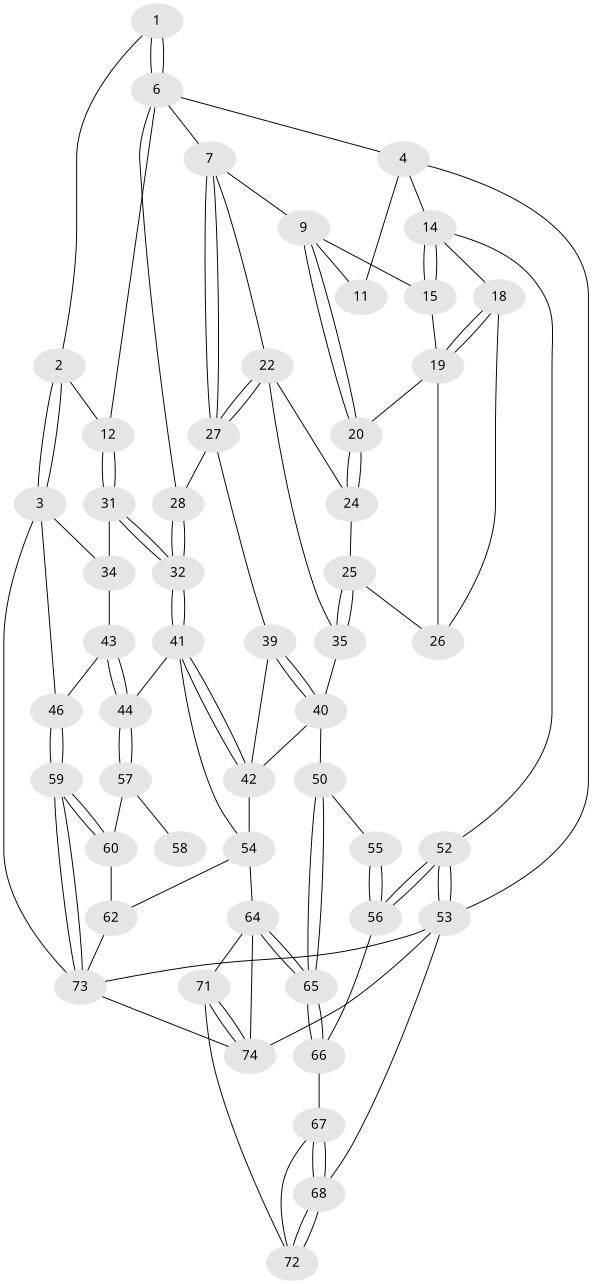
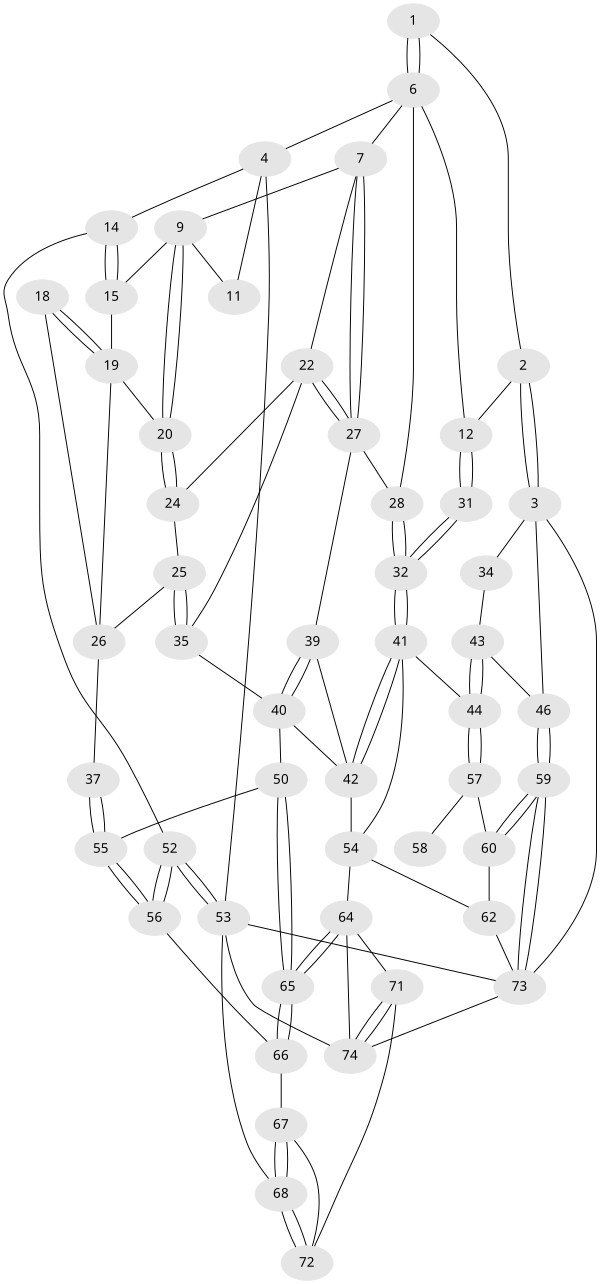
(465, 262) -> none
(109, 539) -> none
none -> (93, 780)
